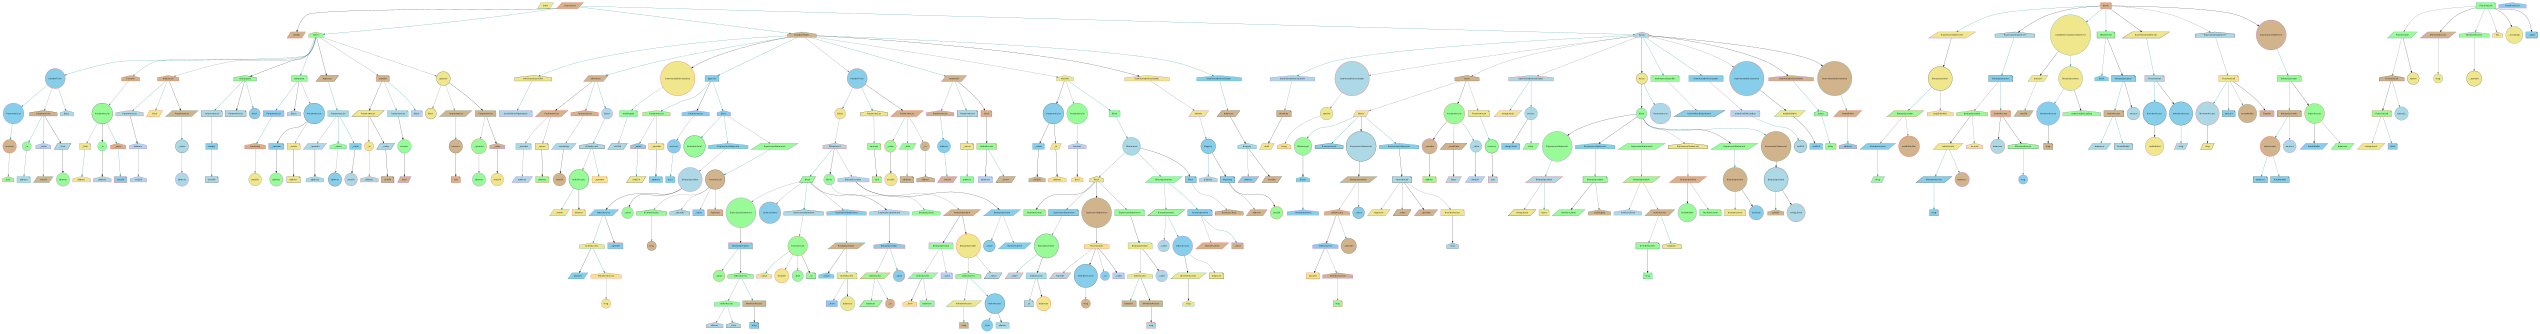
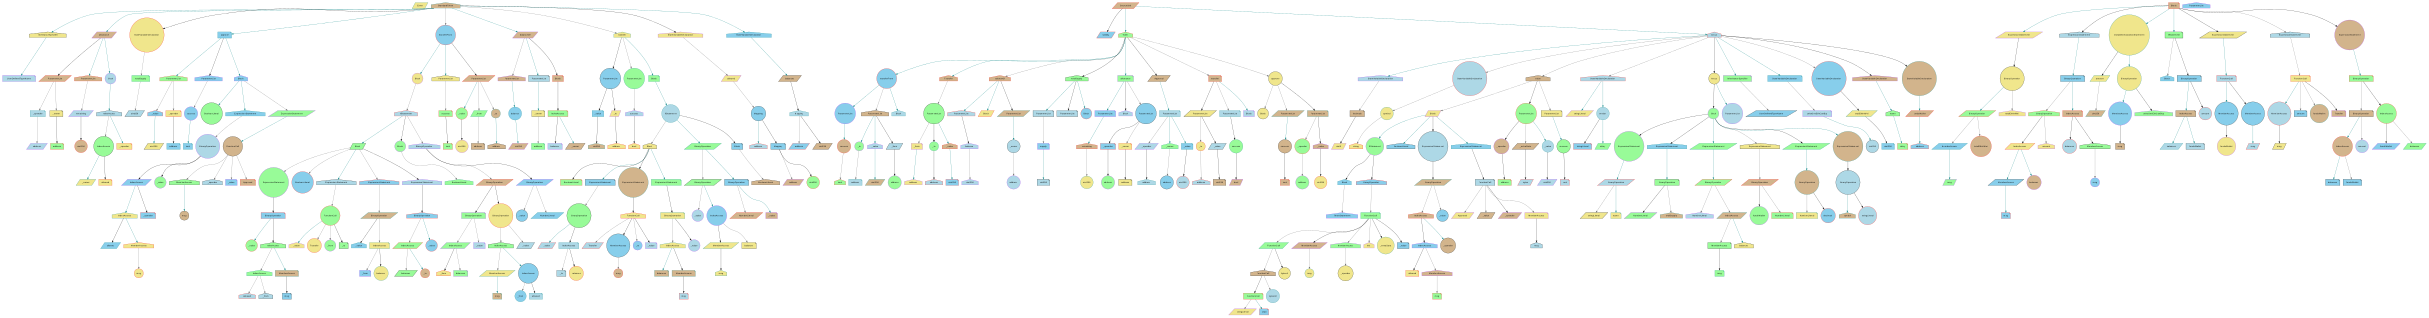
(684, 20) -> none
(296, 35) -> (1106, 35)
none -> (1371, 182)
